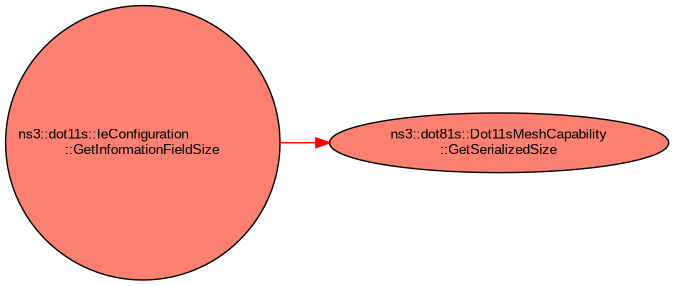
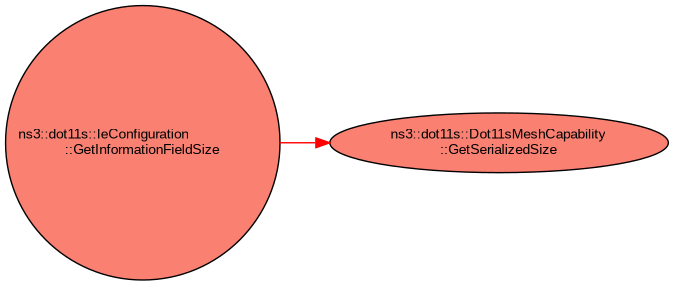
(499, 143) -> (499, 143)
